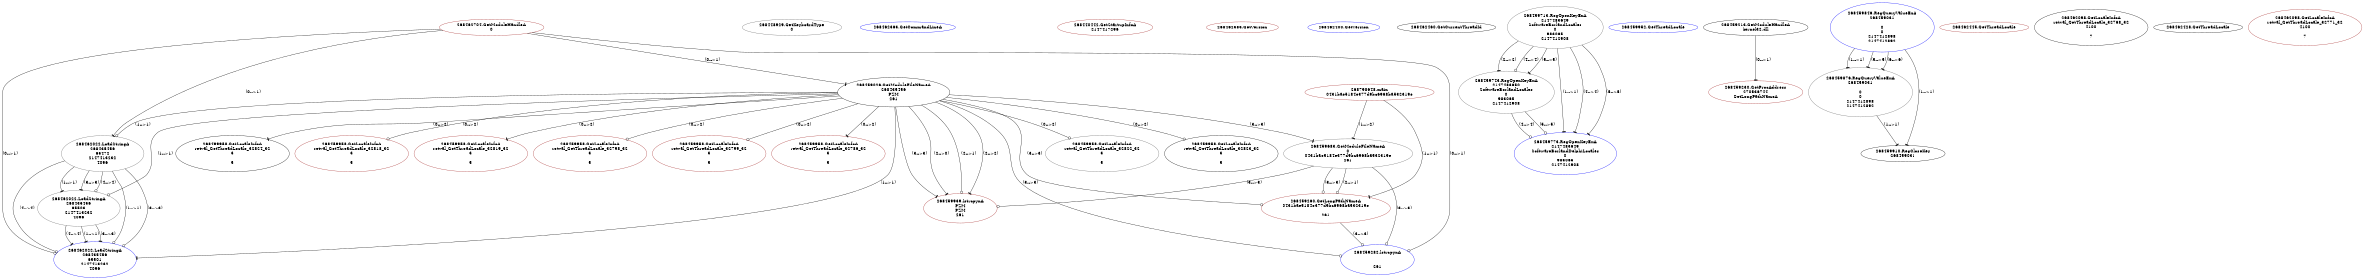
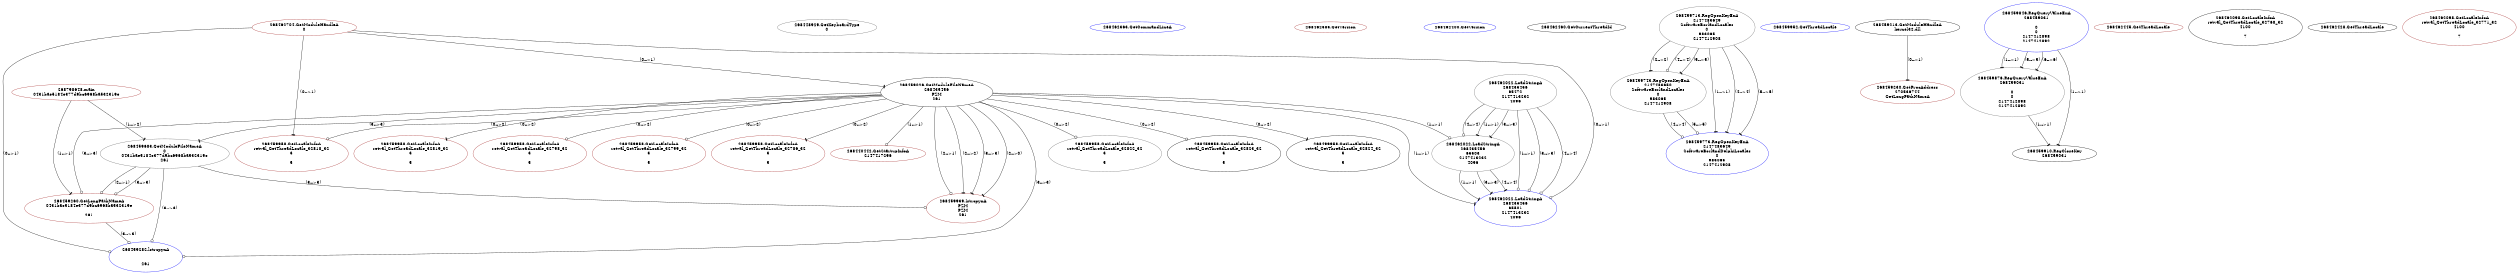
(271, 61) -> (299, 85)
(475, 97) -> (905, 125)
